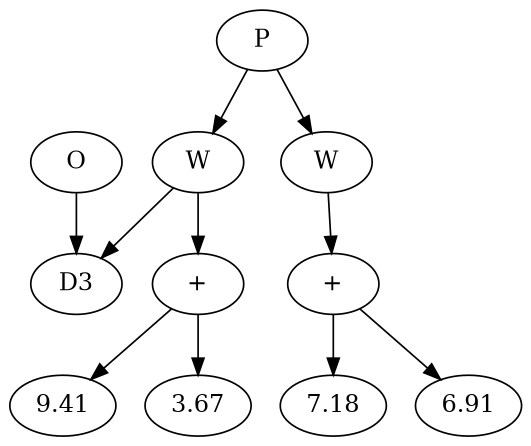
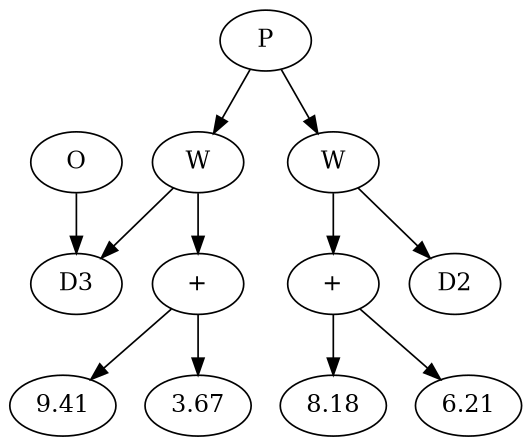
none -> (455, 284)
(333, 406) -> (333, 406)
(469, 406) -> (469, 406)
